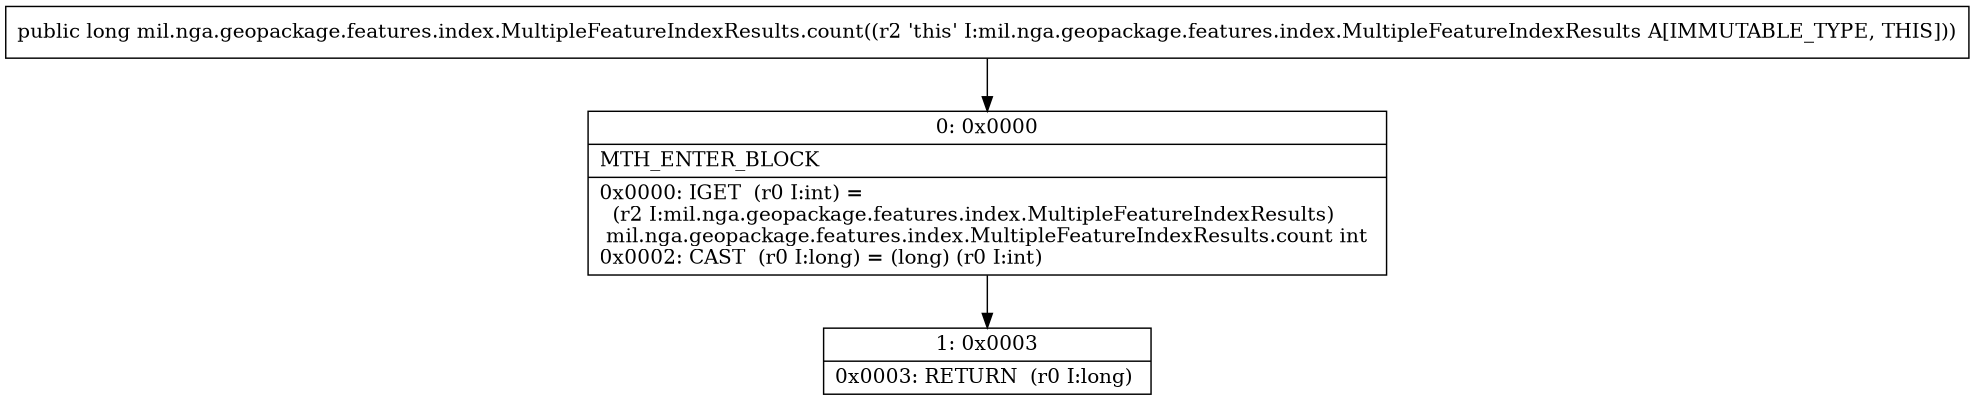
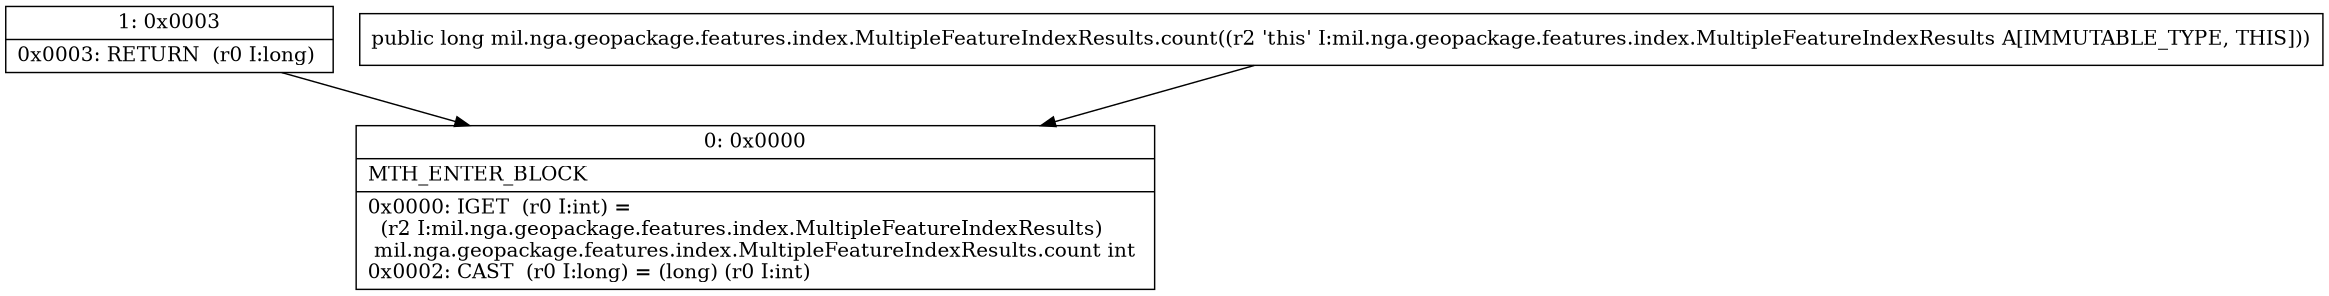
(987, 294) -> (369, 97)
